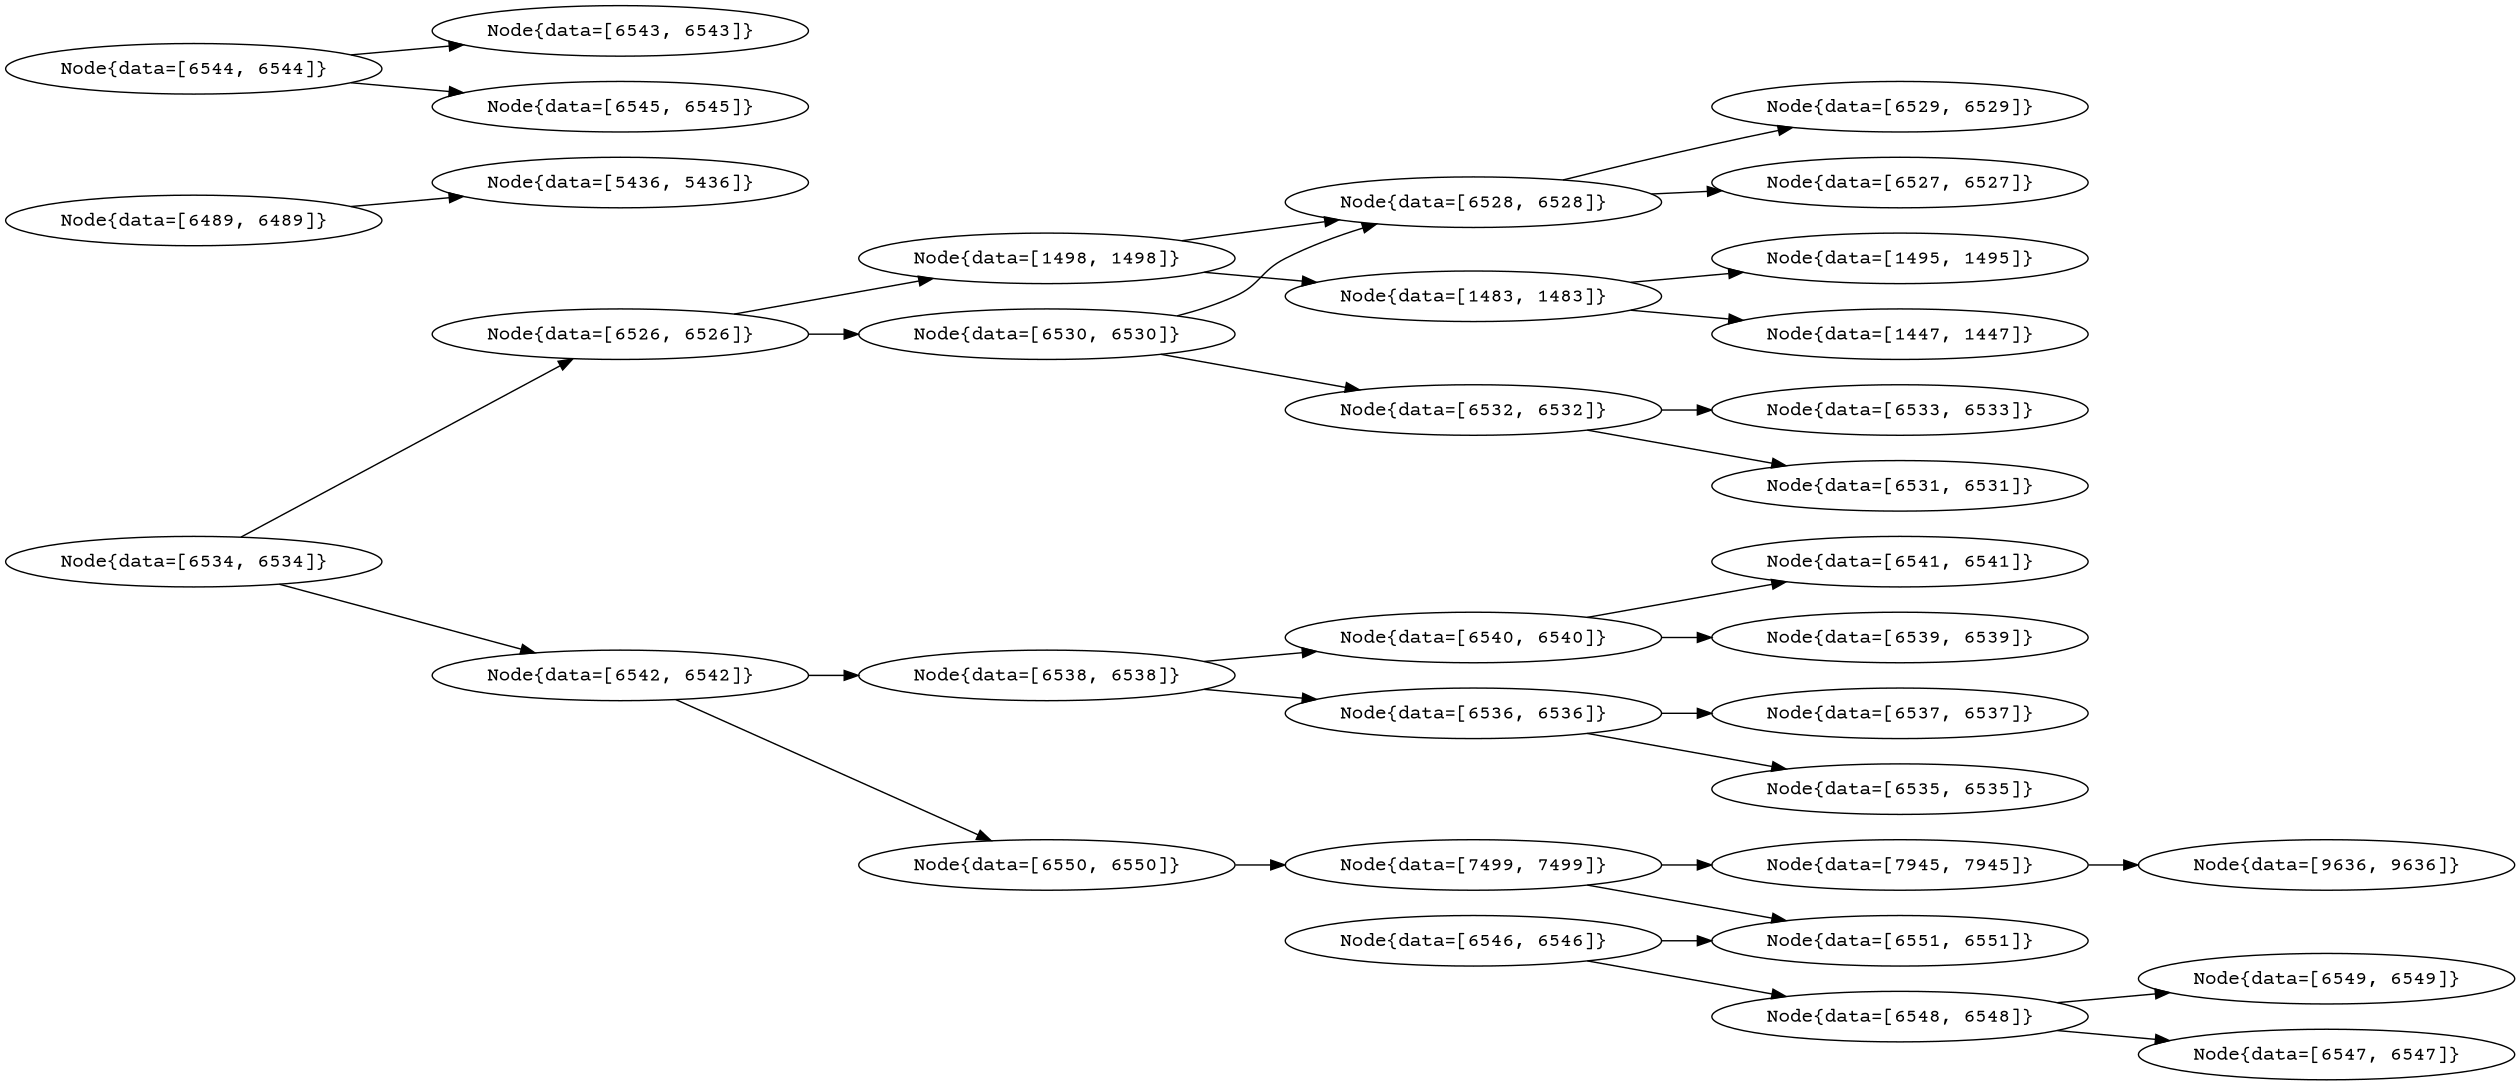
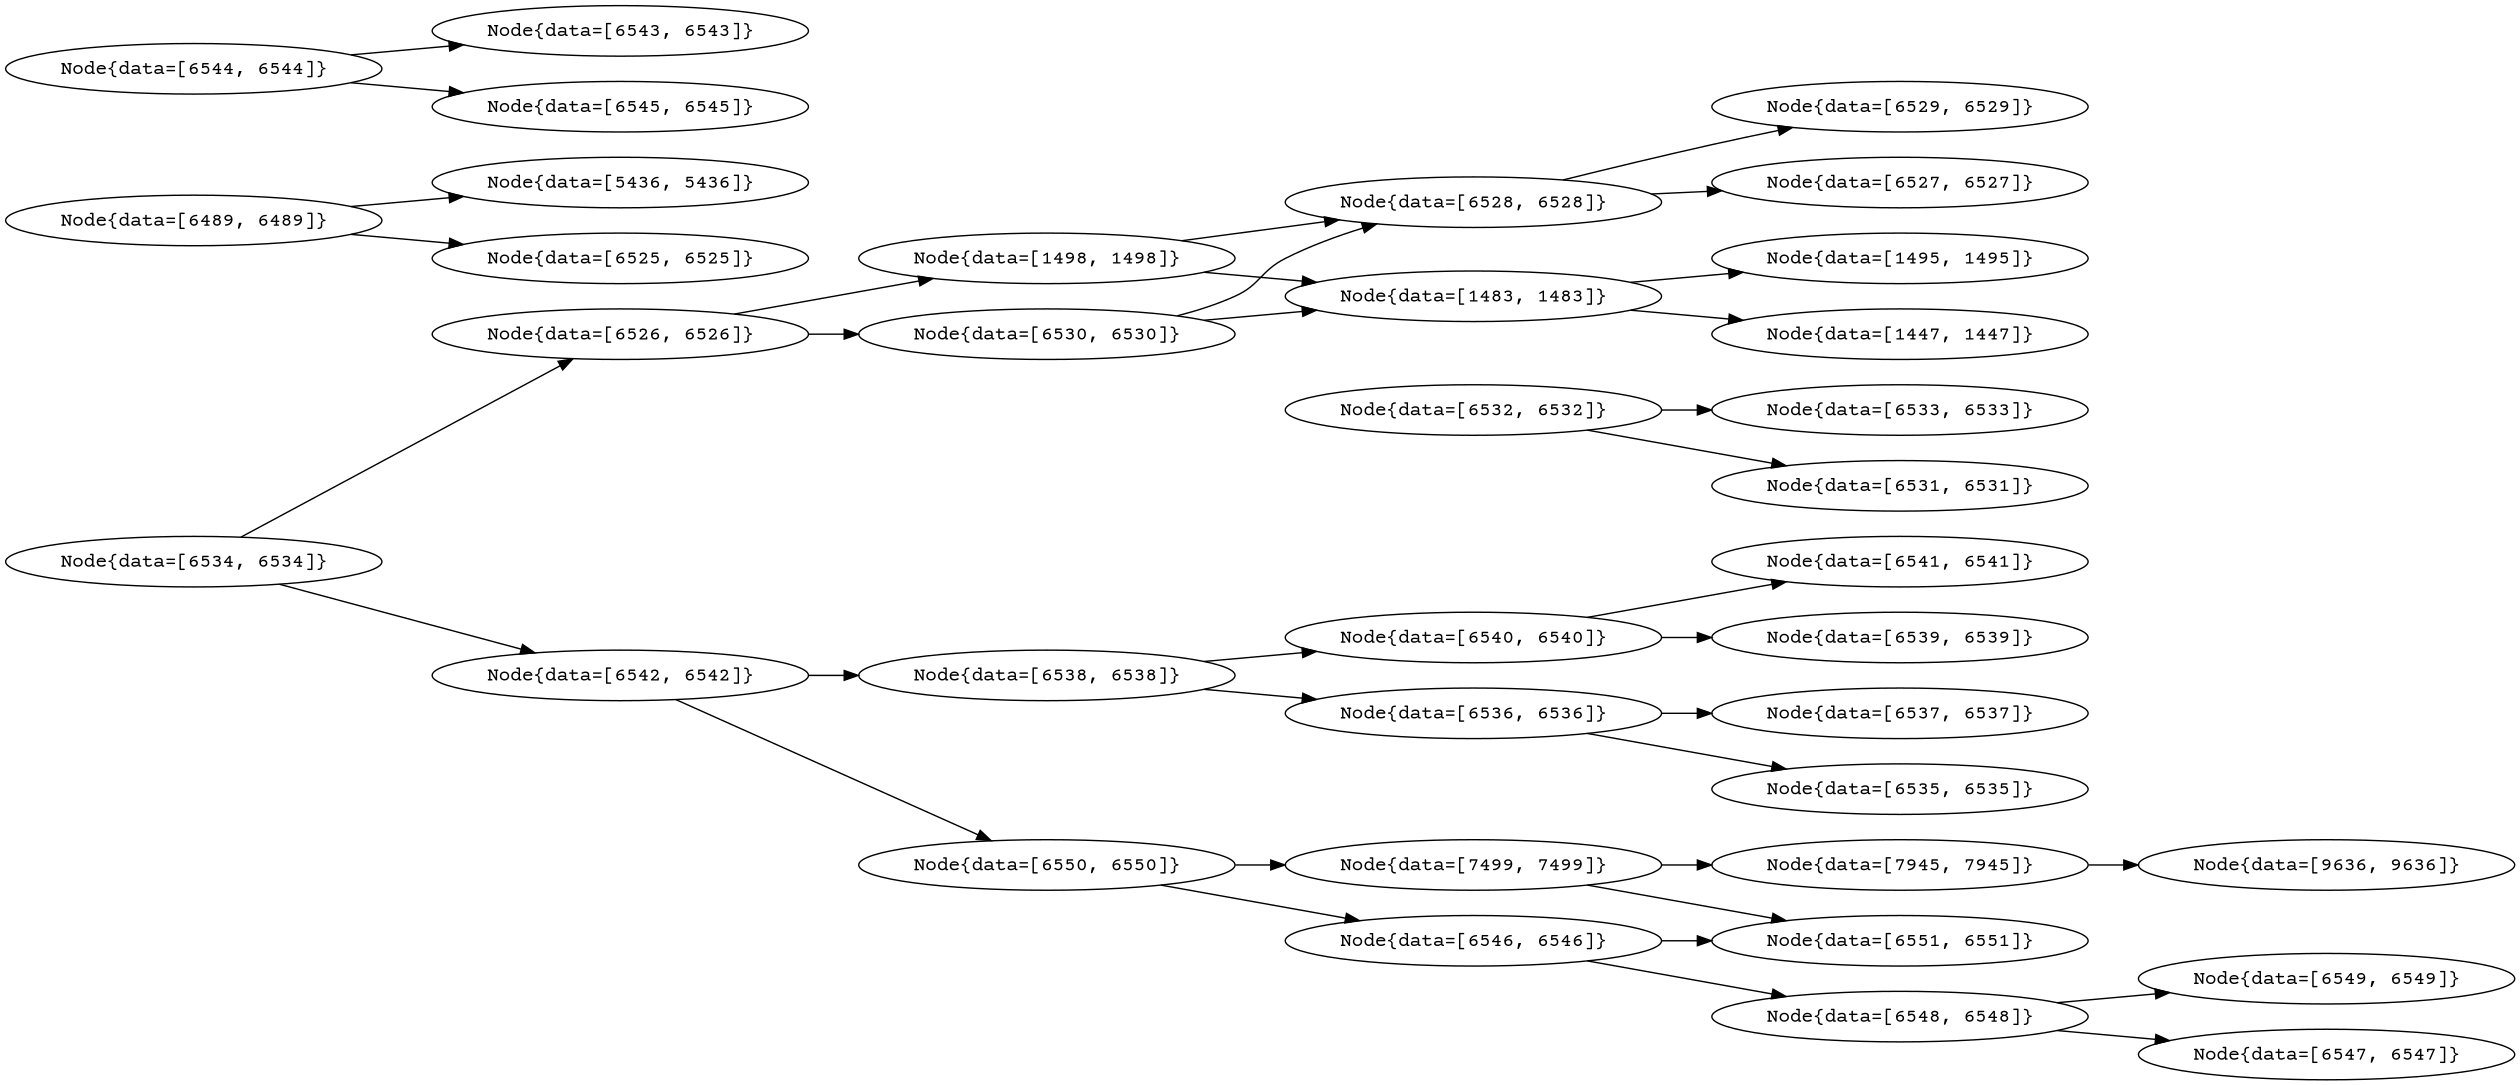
none -> (620, 258)
(1253, 371) -> (1253, 316)
none -> (1253, 902)
